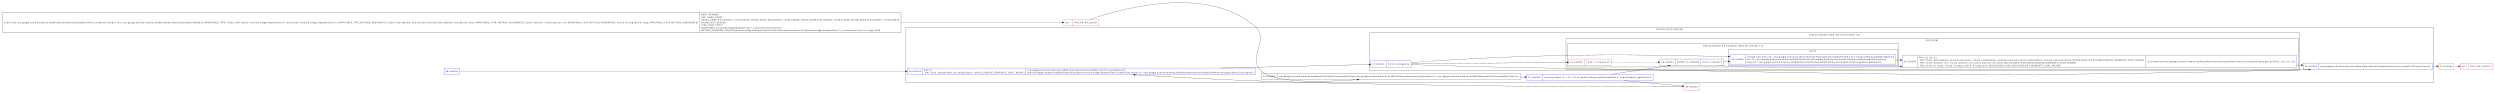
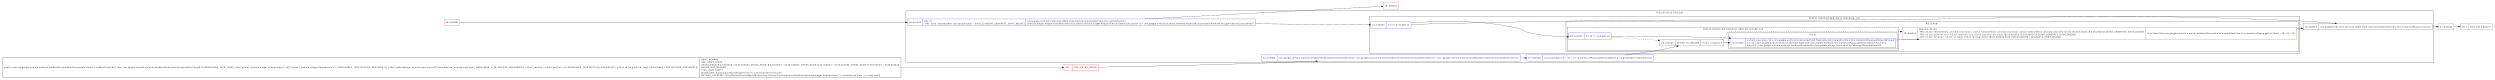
(1570, 55) -> (1670, 37)
(1590, 62) -> (1590, 36)
(2100, 62) -> (2100, 33)
(452, 71) -> (1391, 6)
(683, 71) -> (1263, 13)
(1653, 83) -> none
